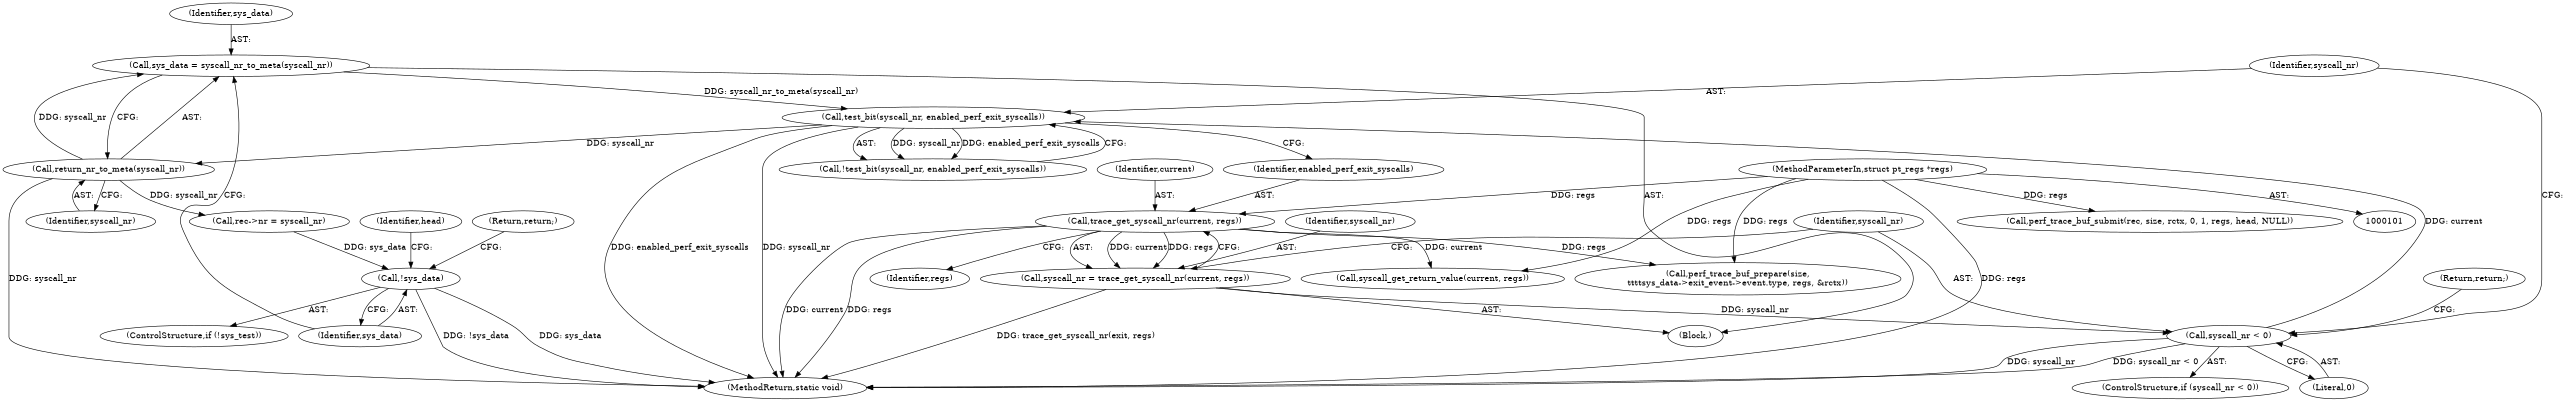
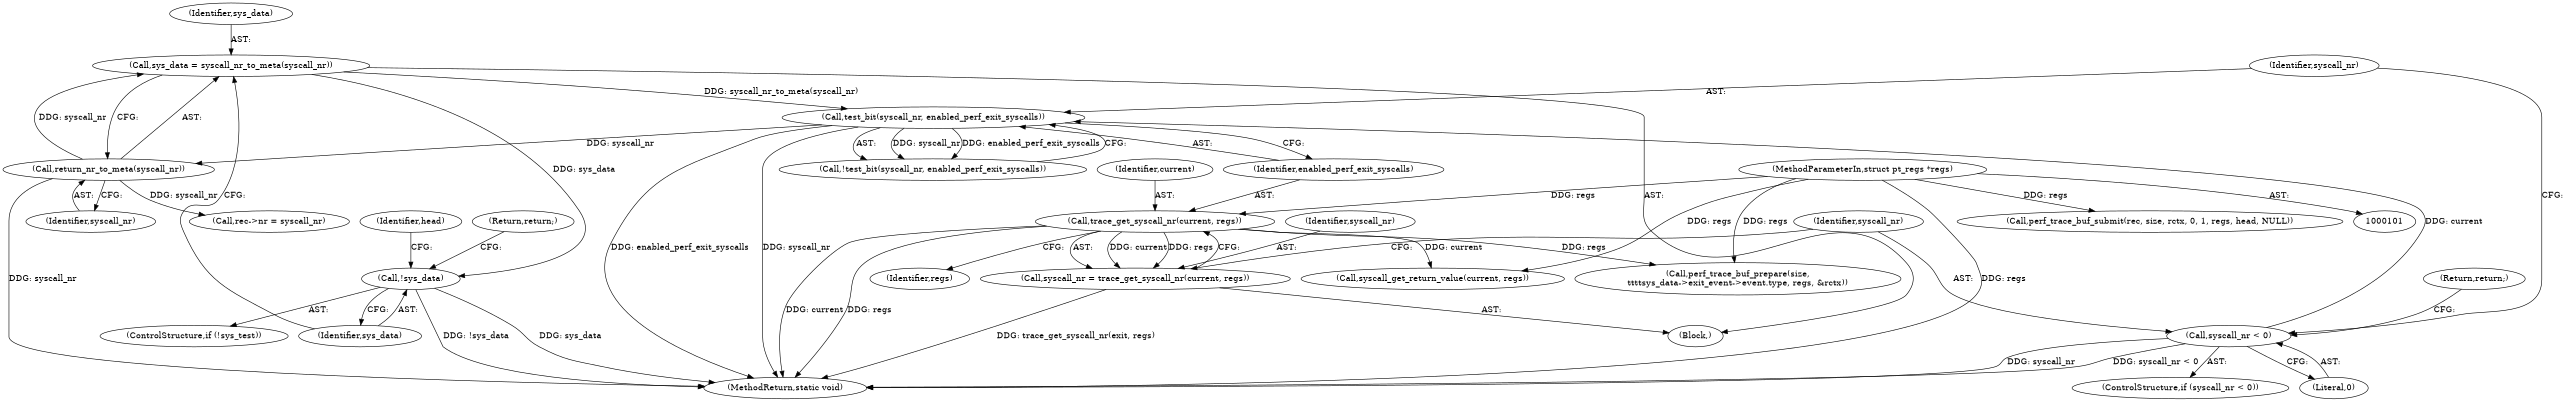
none -> (1152, 142)
(338, 249) -> (527, 156)
(1689, 313) -> none
